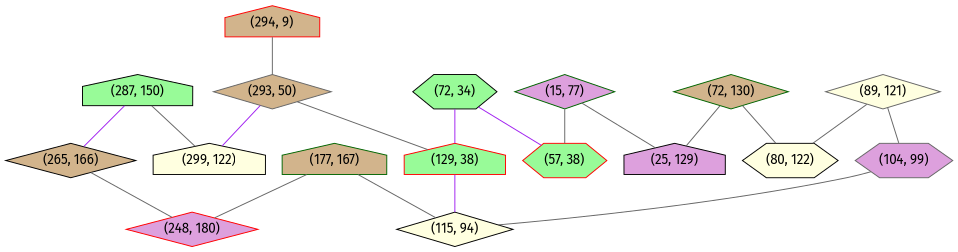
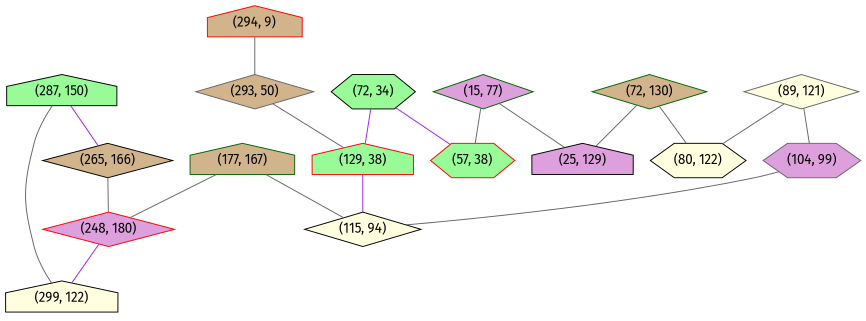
(241, 126) -> (85, 264)
